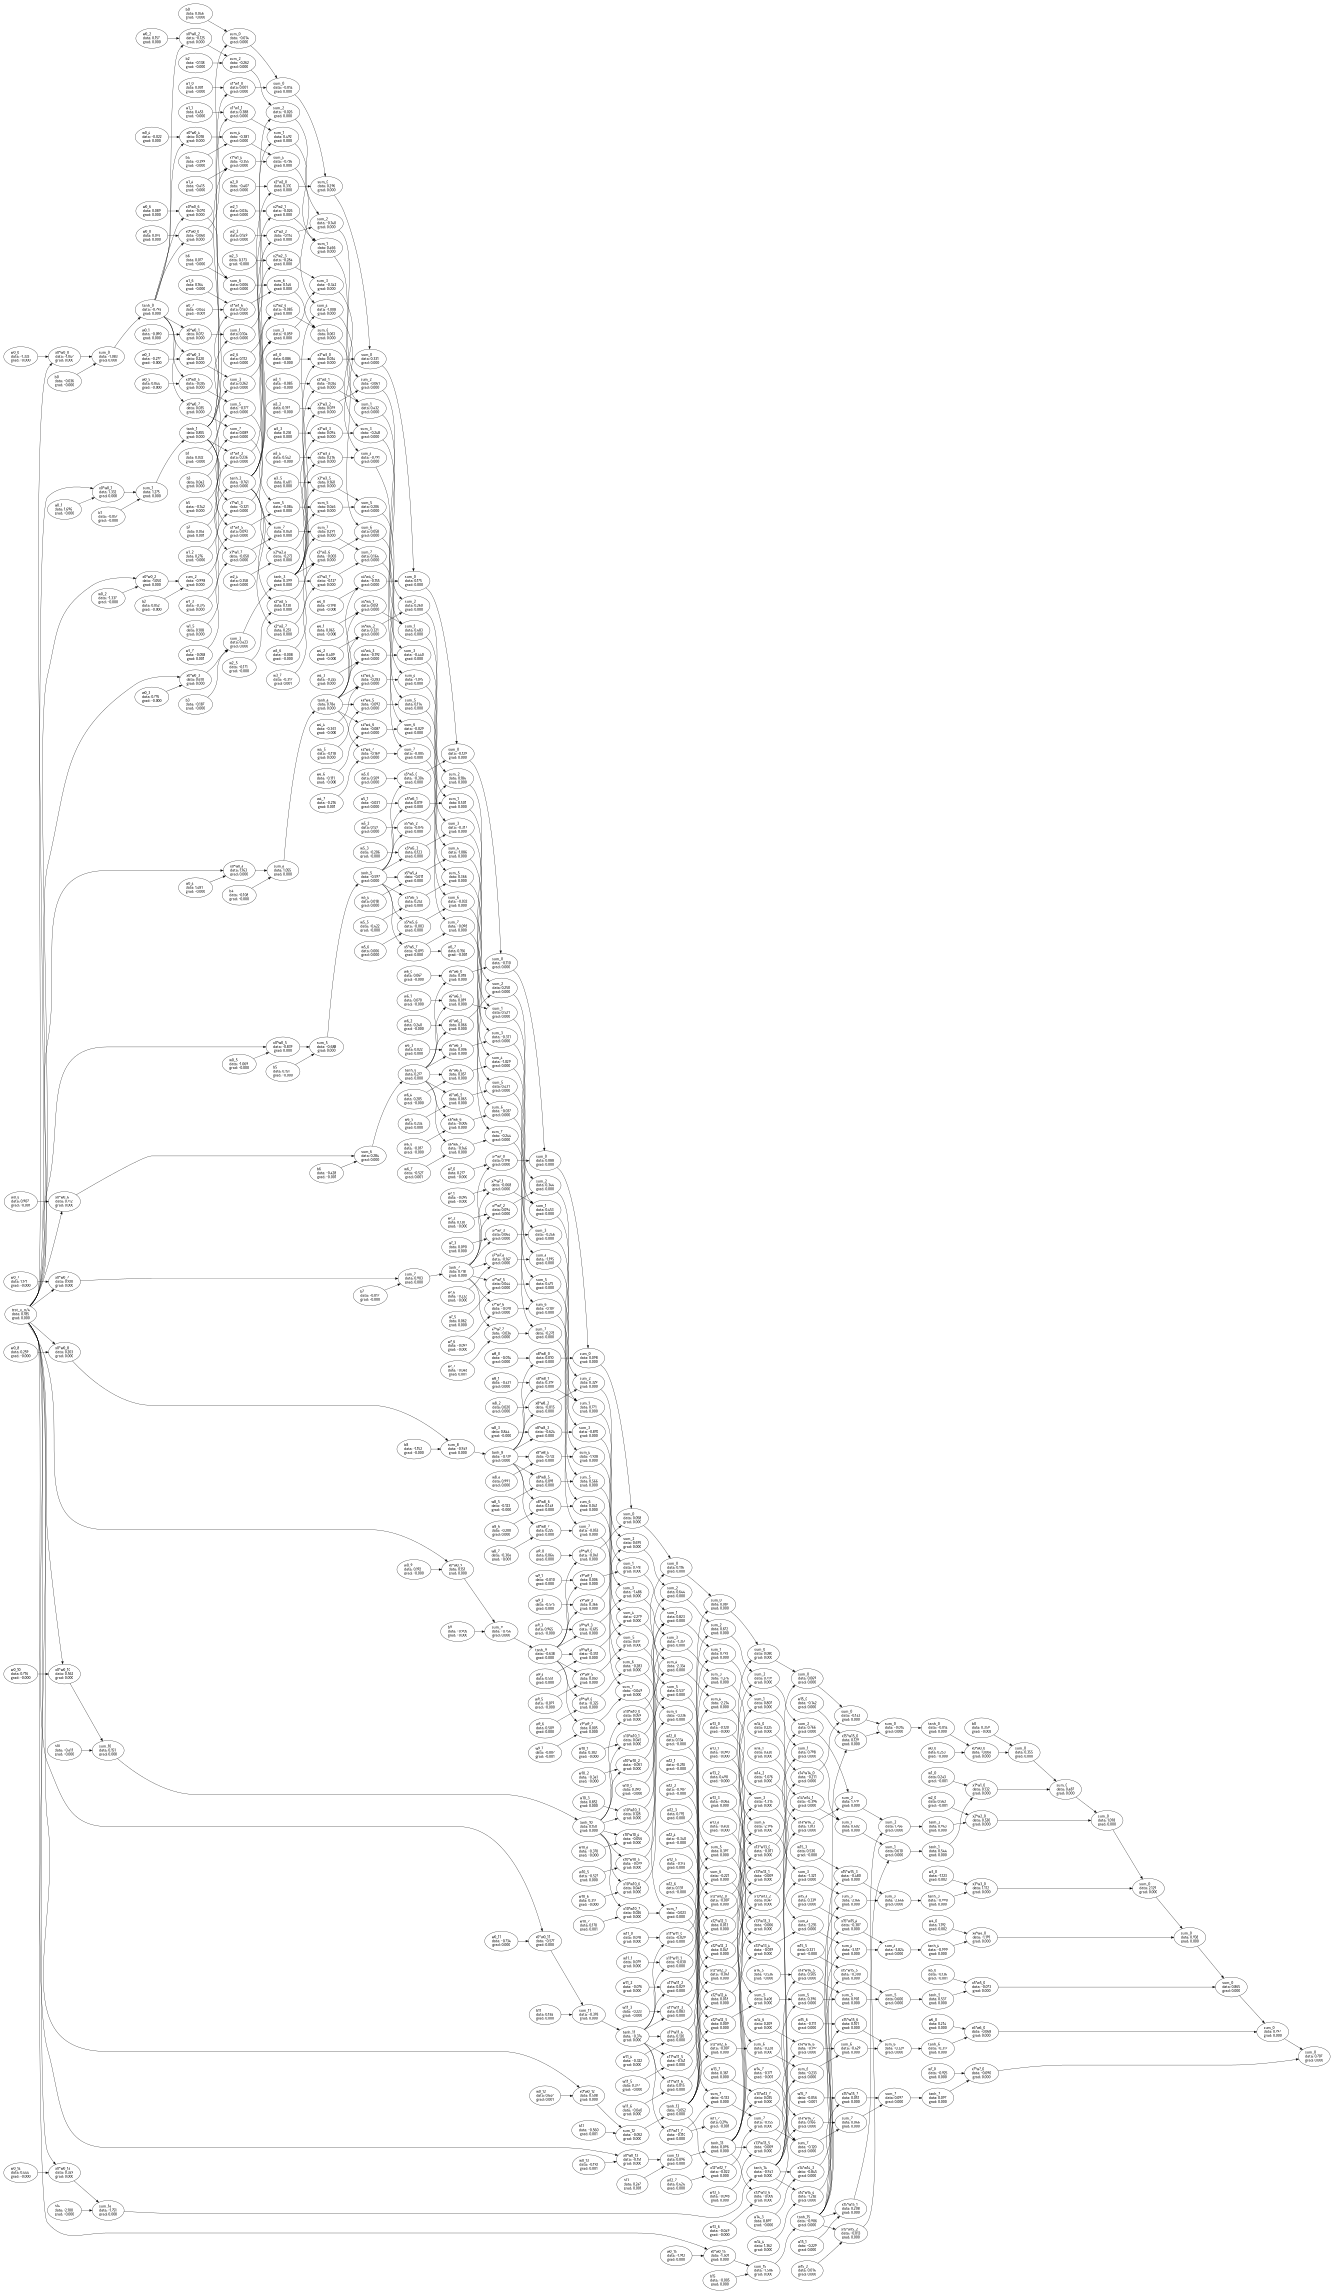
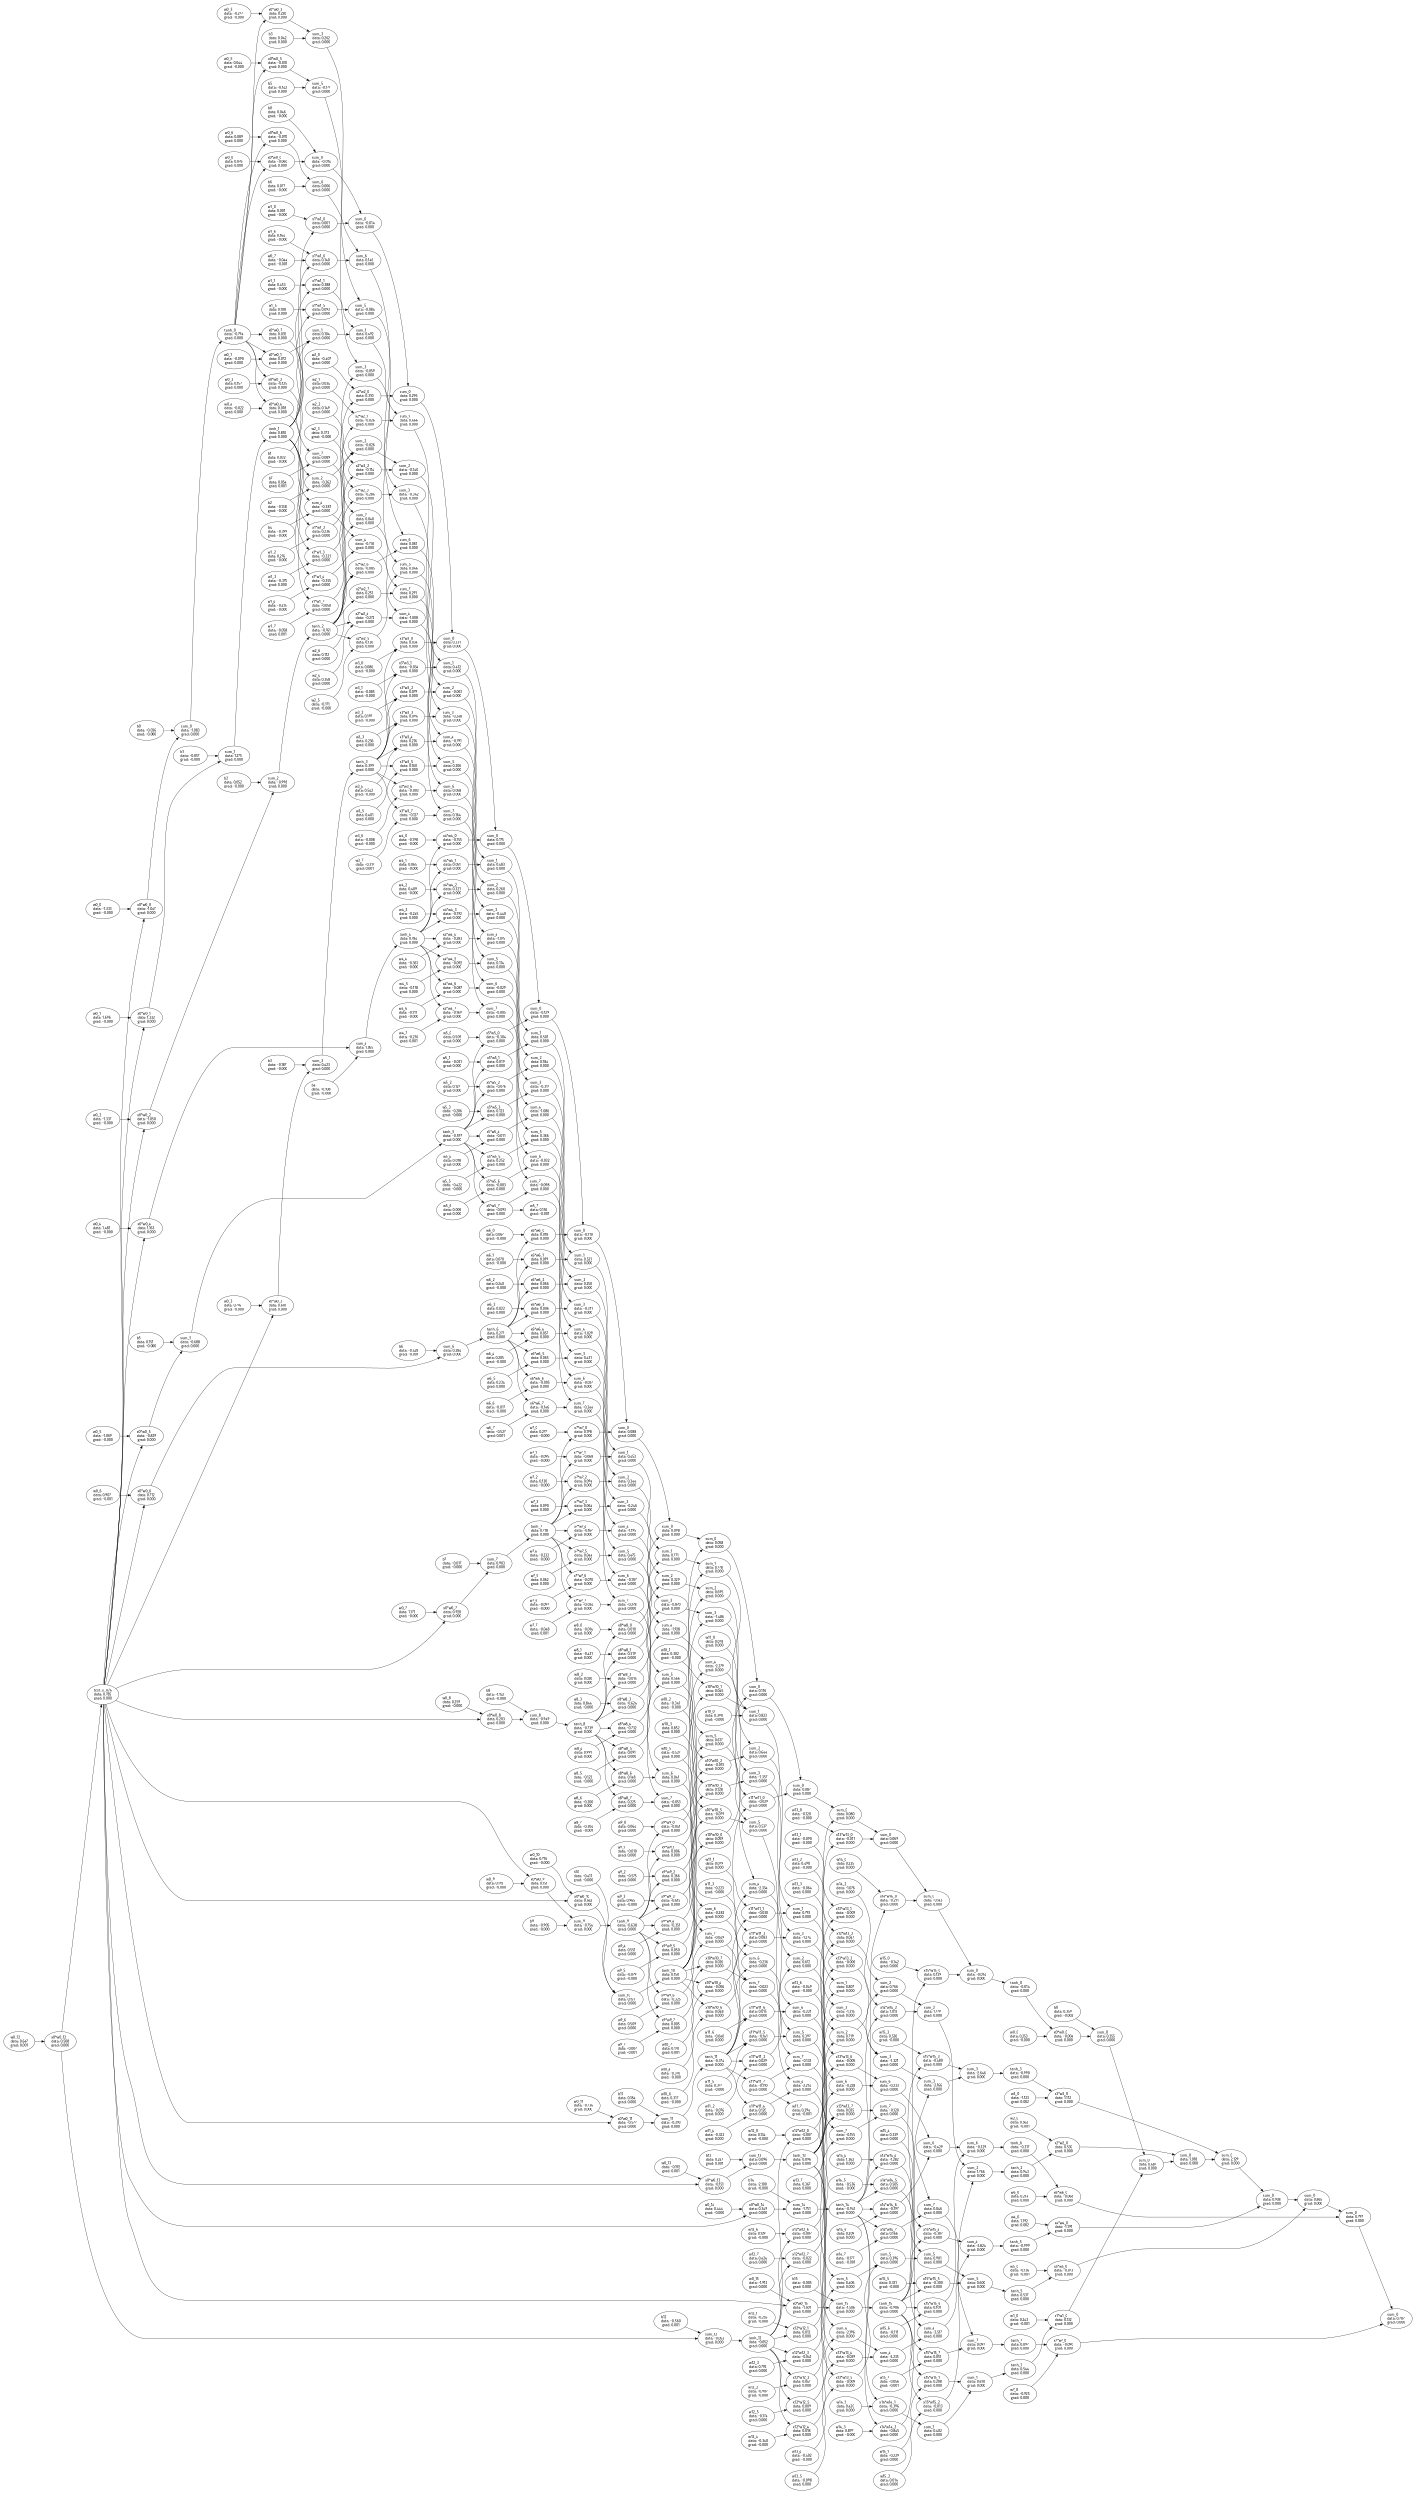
(807, 1753) -> none
(45, 1944) -> (81, 1869)
(938, 1950) -> (1020, 2246)
